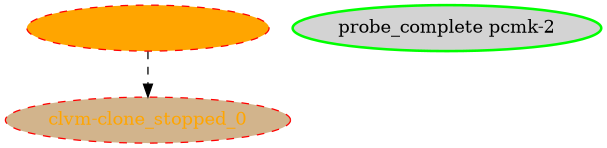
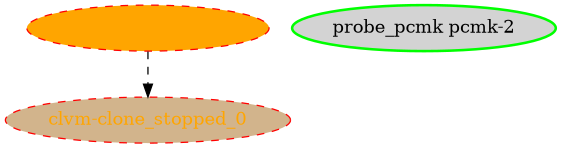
(447, 28) -> (424, 28)
